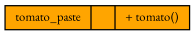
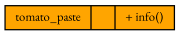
(152, 17) -> (145, 17)
